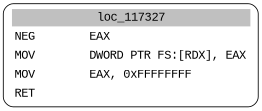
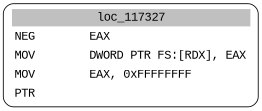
(52, 93) -> (52, 93)
